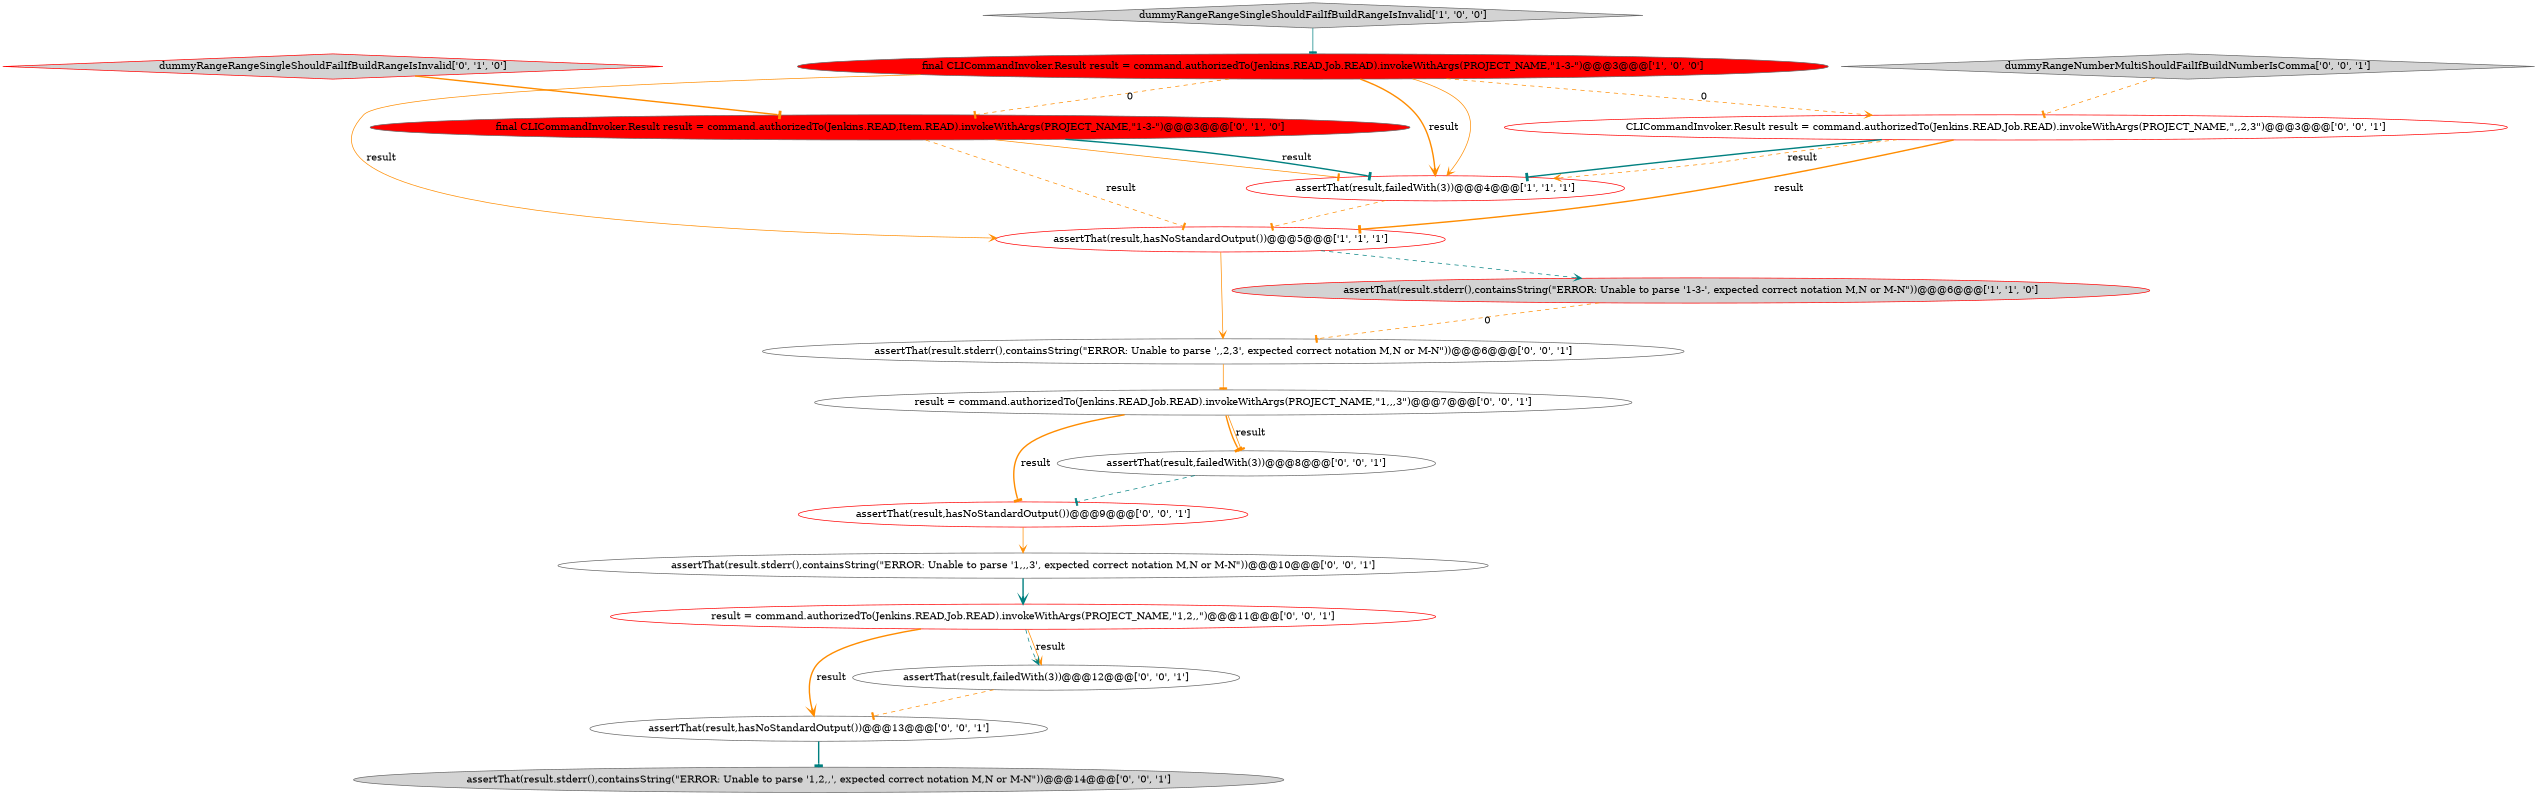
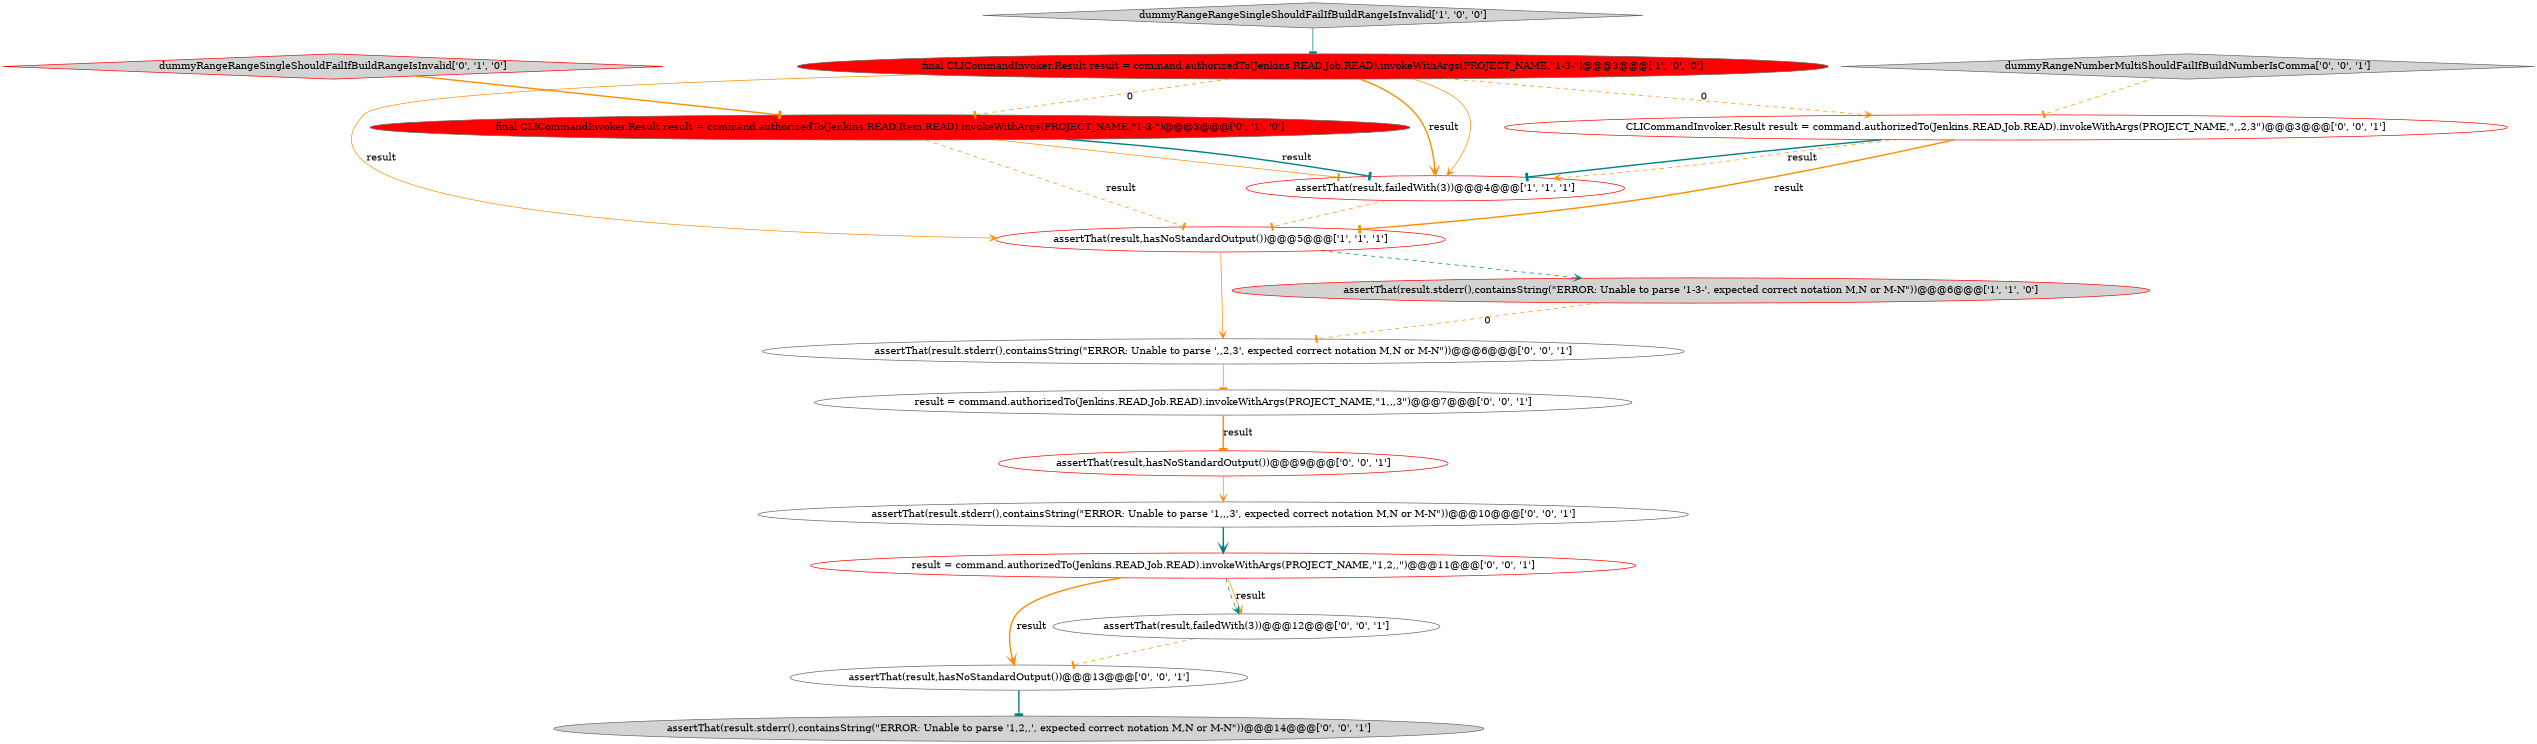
(1246, 463) -> none
